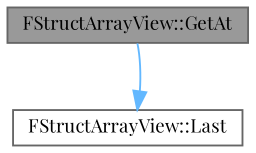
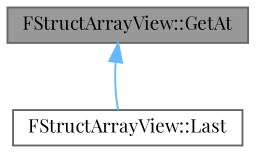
(140, 67) -> (115, 86)
